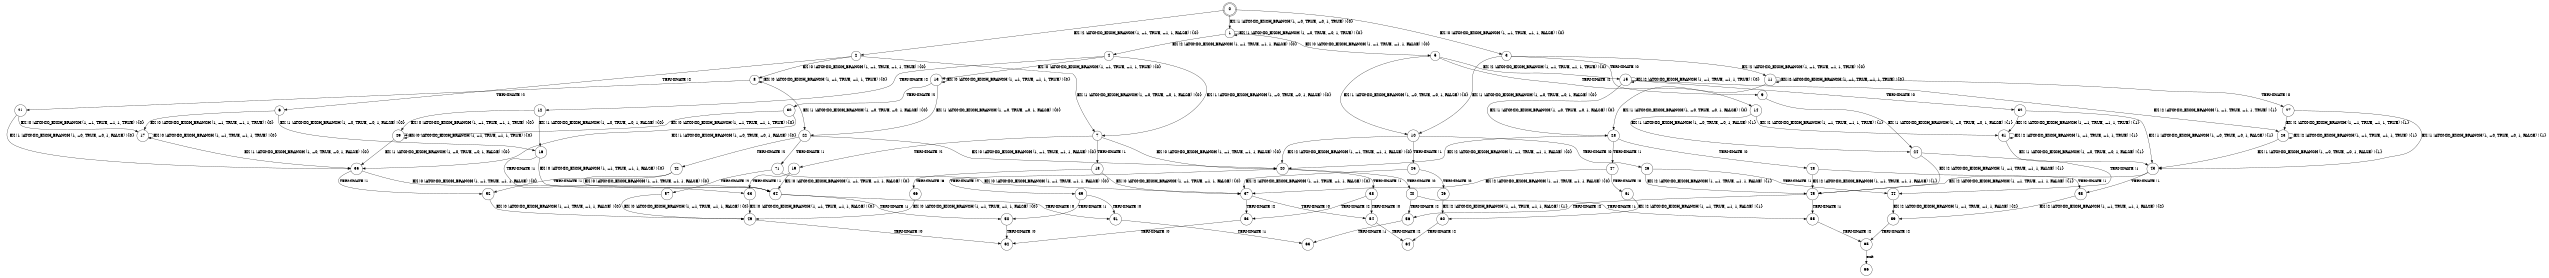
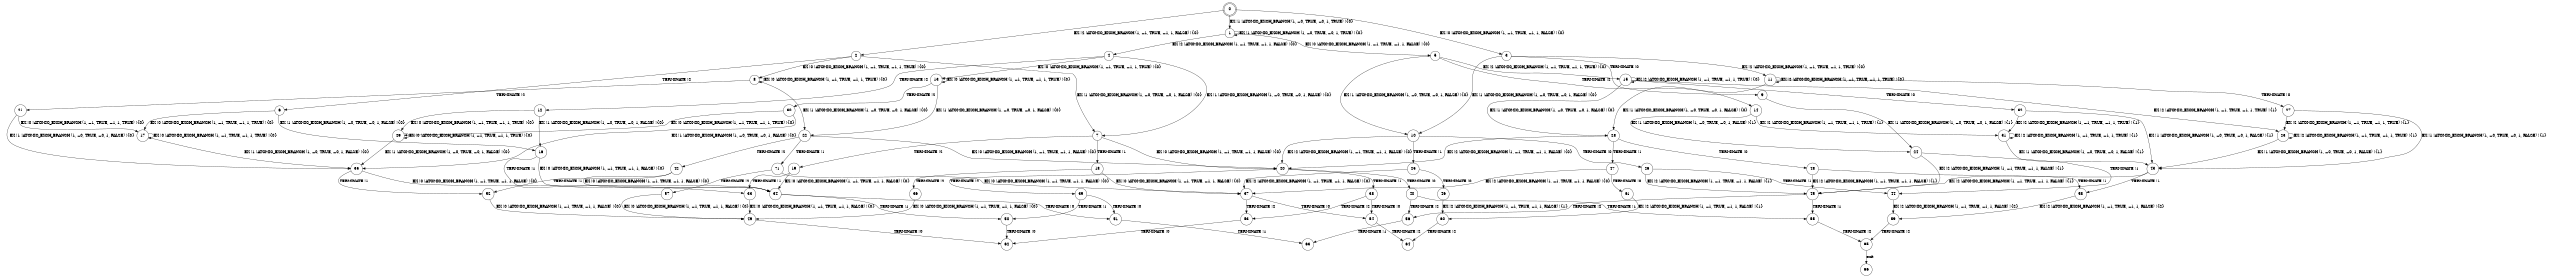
(930, 181) -> (930, 181)
